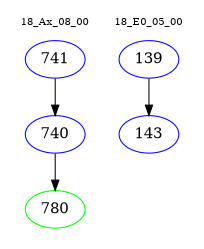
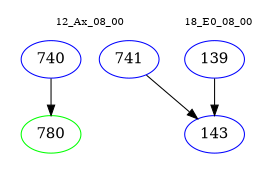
(55, 22) -> (90, 22)
(149, 22) -> (219, 22)
(55, 92) -> (160, 87)
